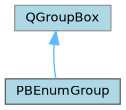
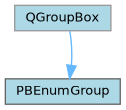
(54, 62) -> (72, 48)
